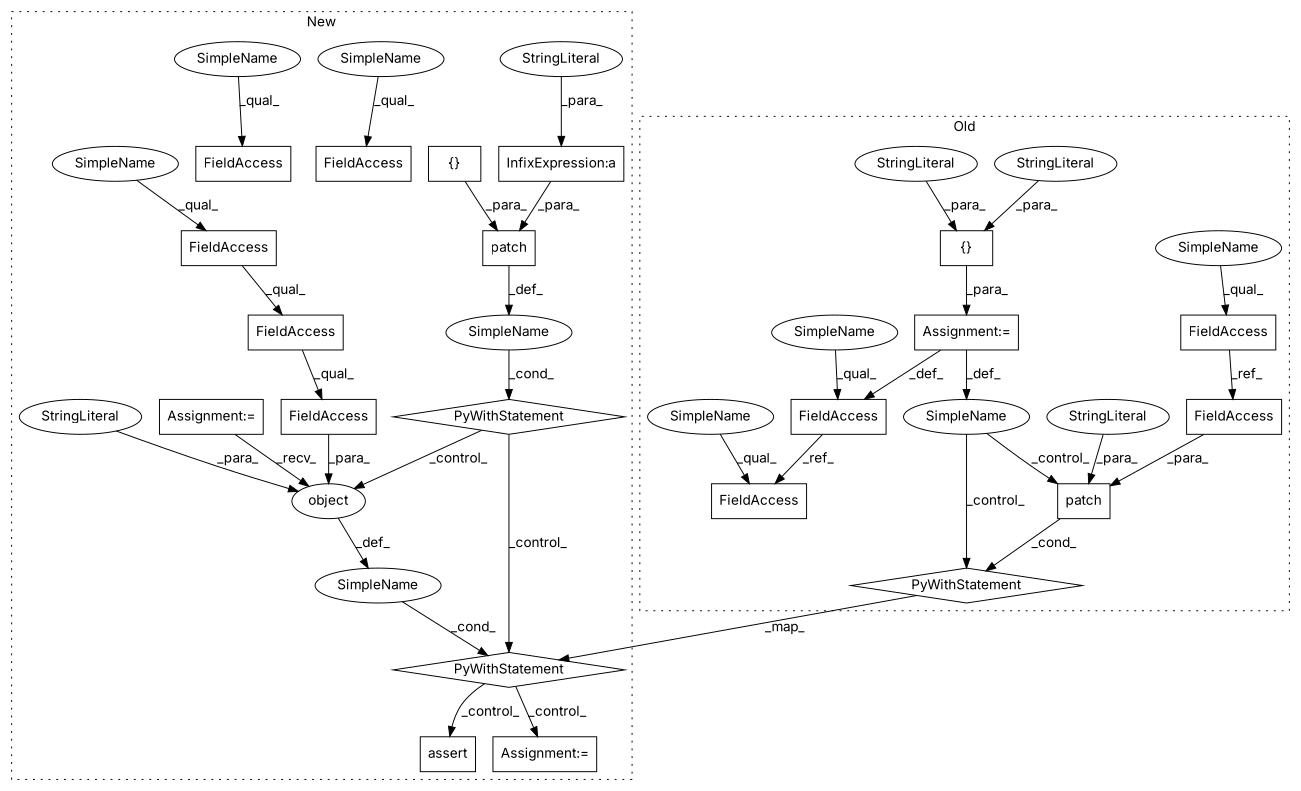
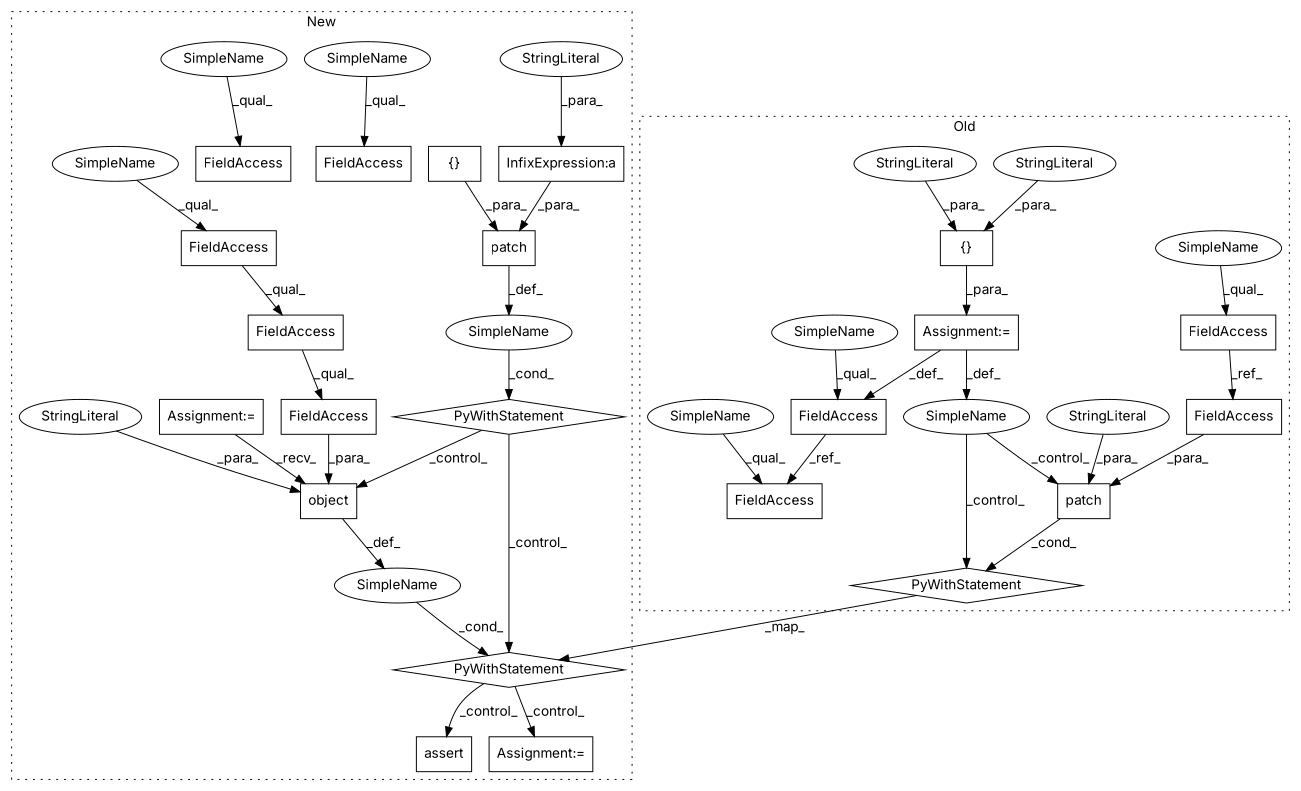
(329, 501) -> (329, 501)
